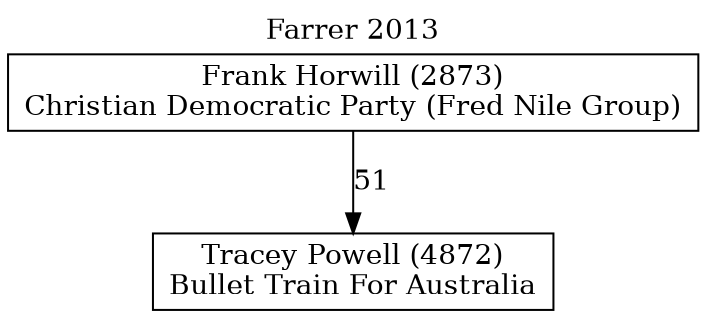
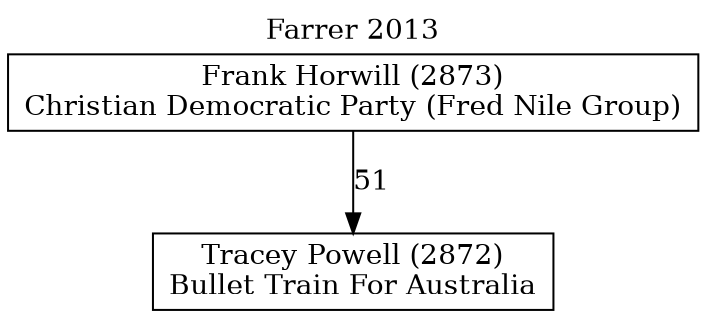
(353, 272) -> (353, 272)
